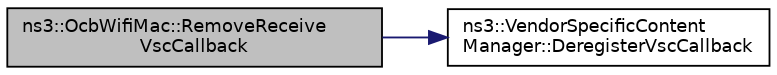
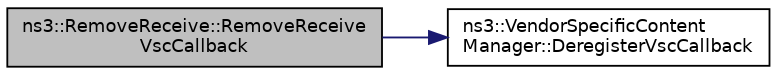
(195, 37) -> (195, 37)
